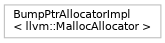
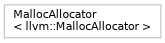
(83, 21) -> (83, 21)
